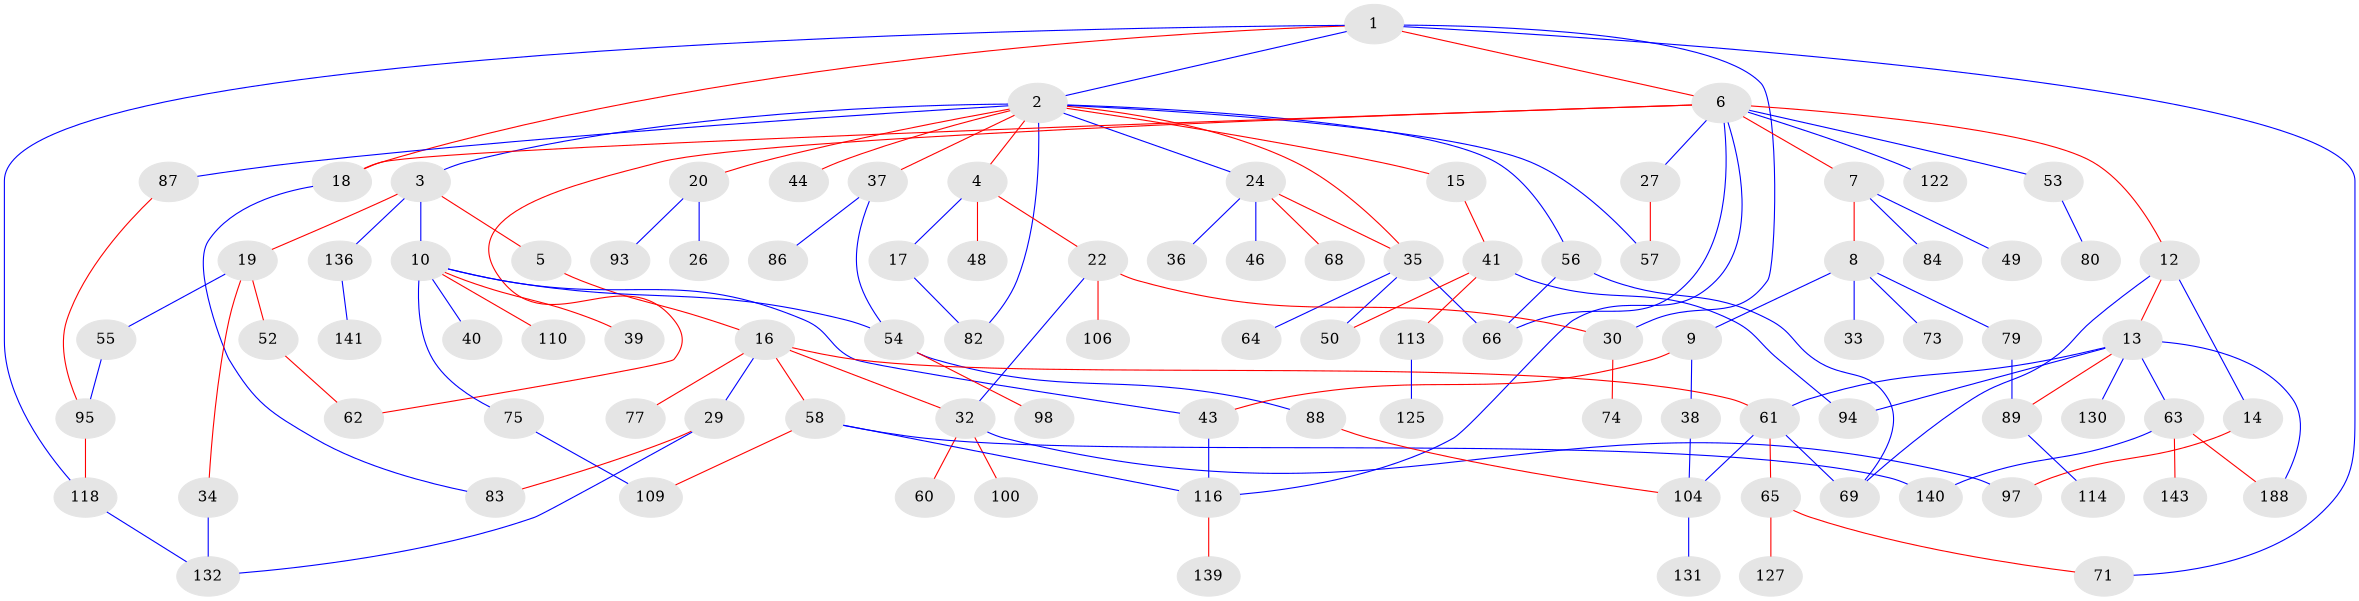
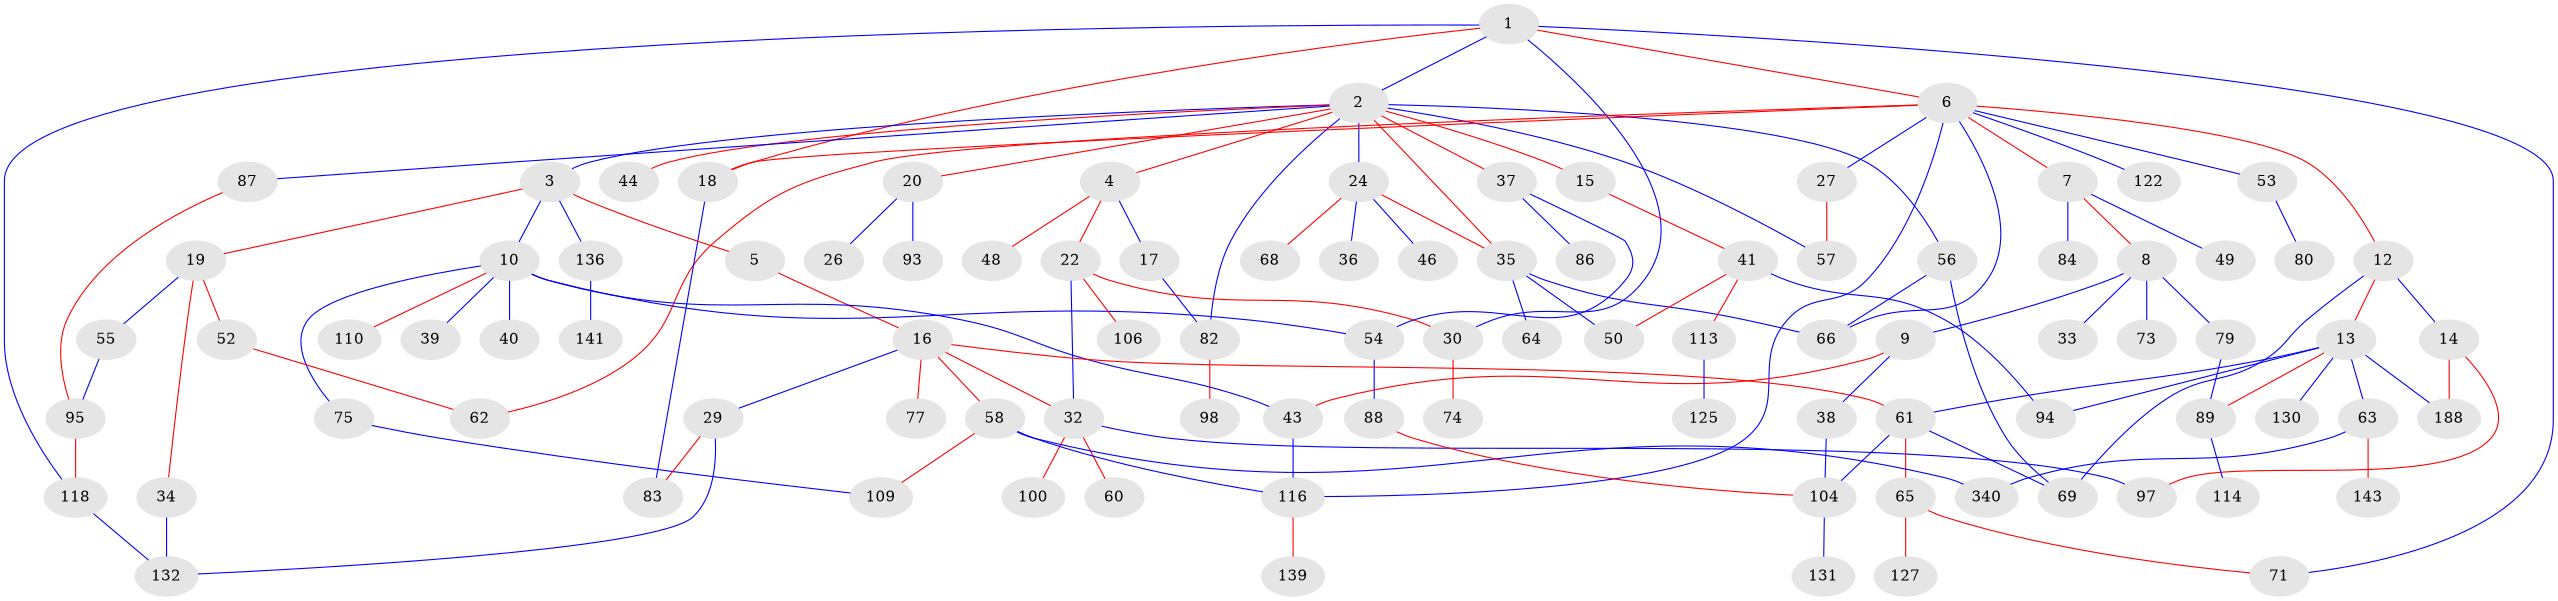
(503, 292) -> (470, 300)
(969, 379) -> (1210, 379)
(2224, 458) -> (2449, 379)
(1931, 498) -> (1987, 498)
